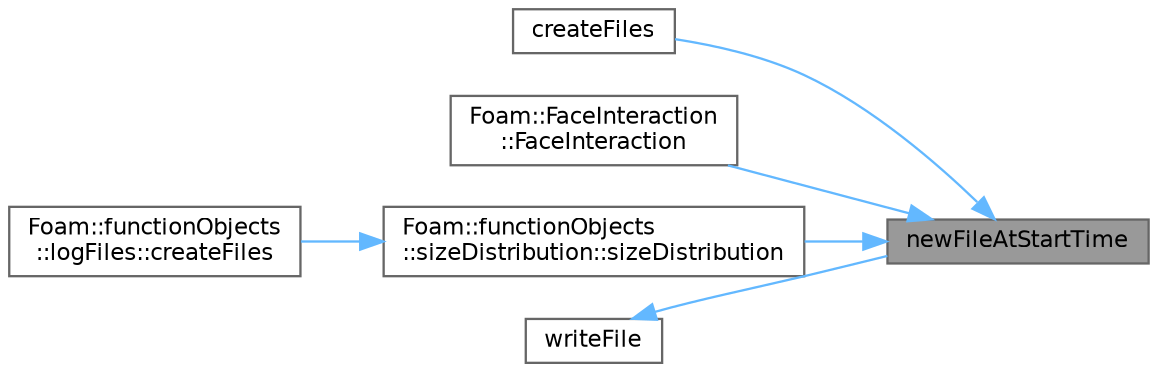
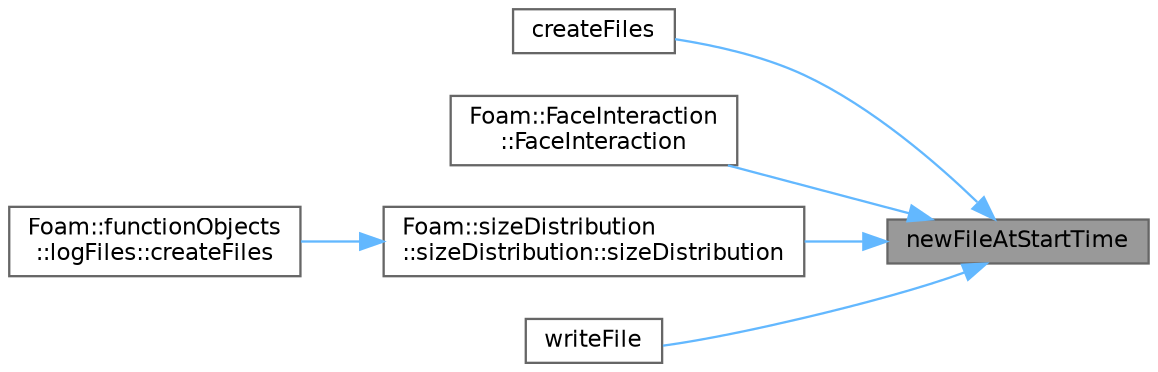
(594, 242) -> (594, 242)
(771, 284) -> (815, 315)
